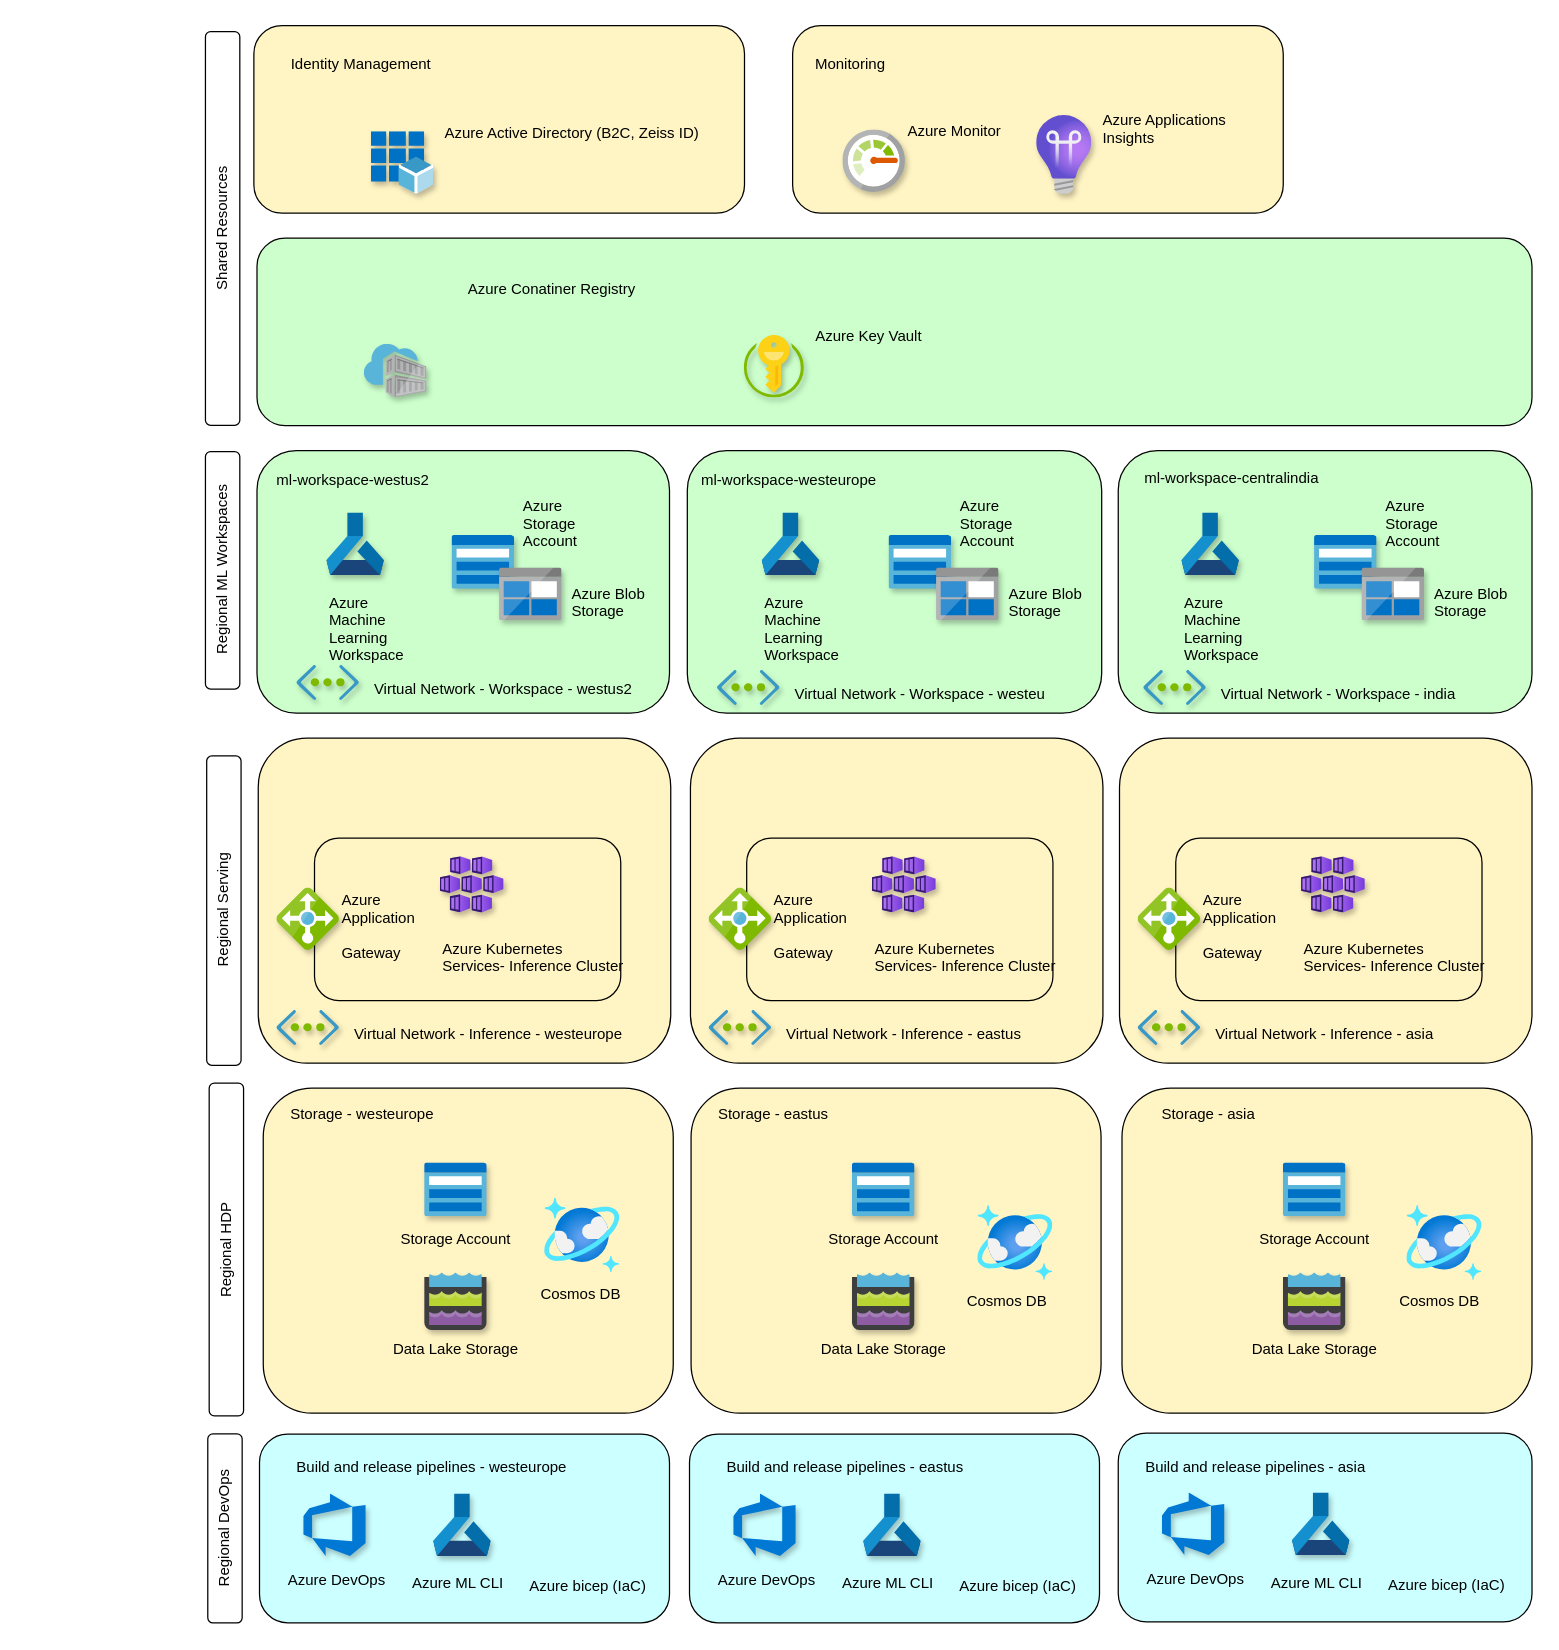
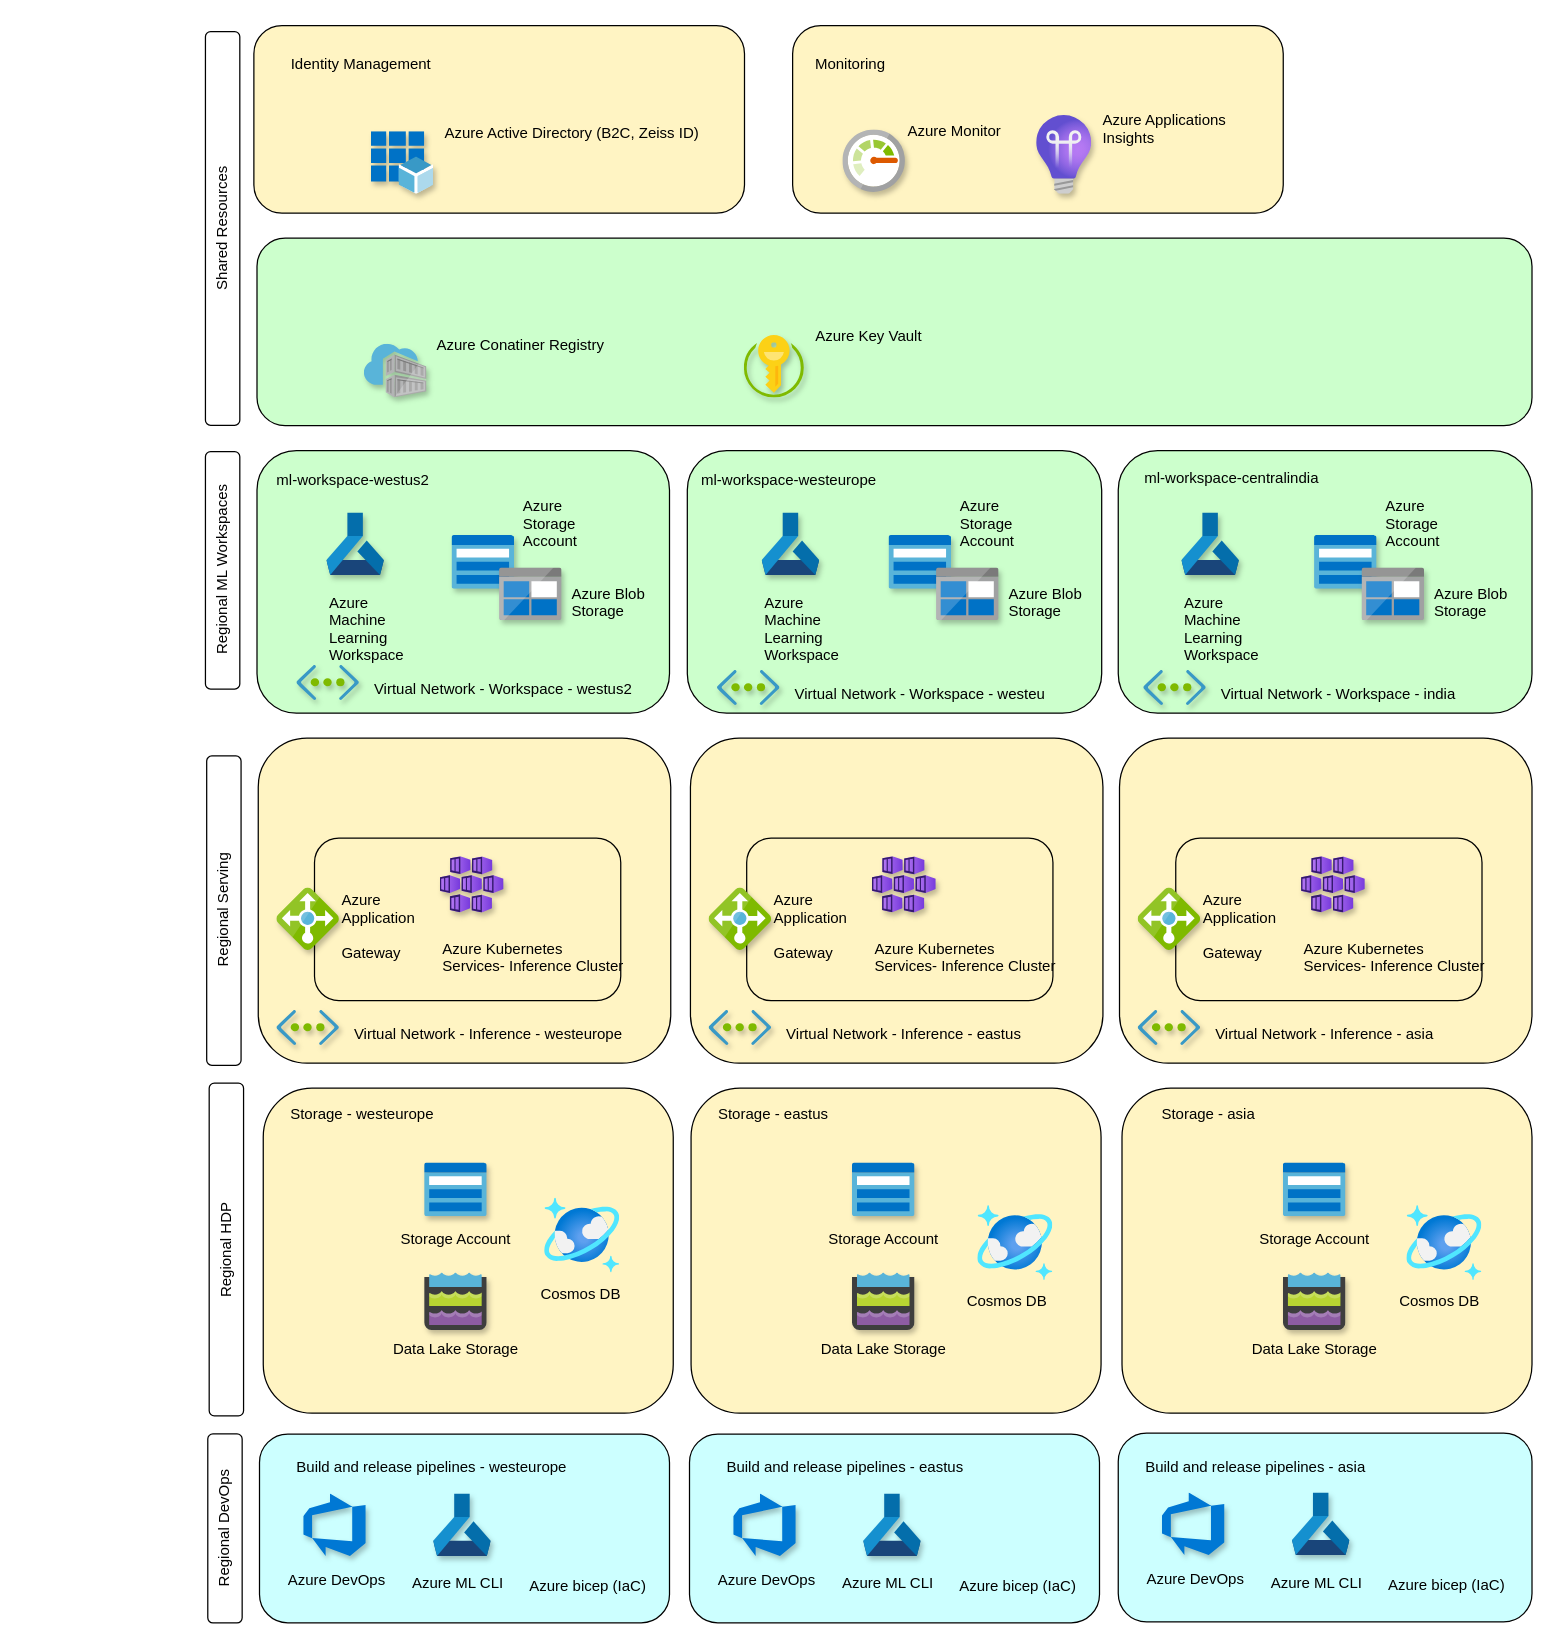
(559, 288) -> (528, 344)
